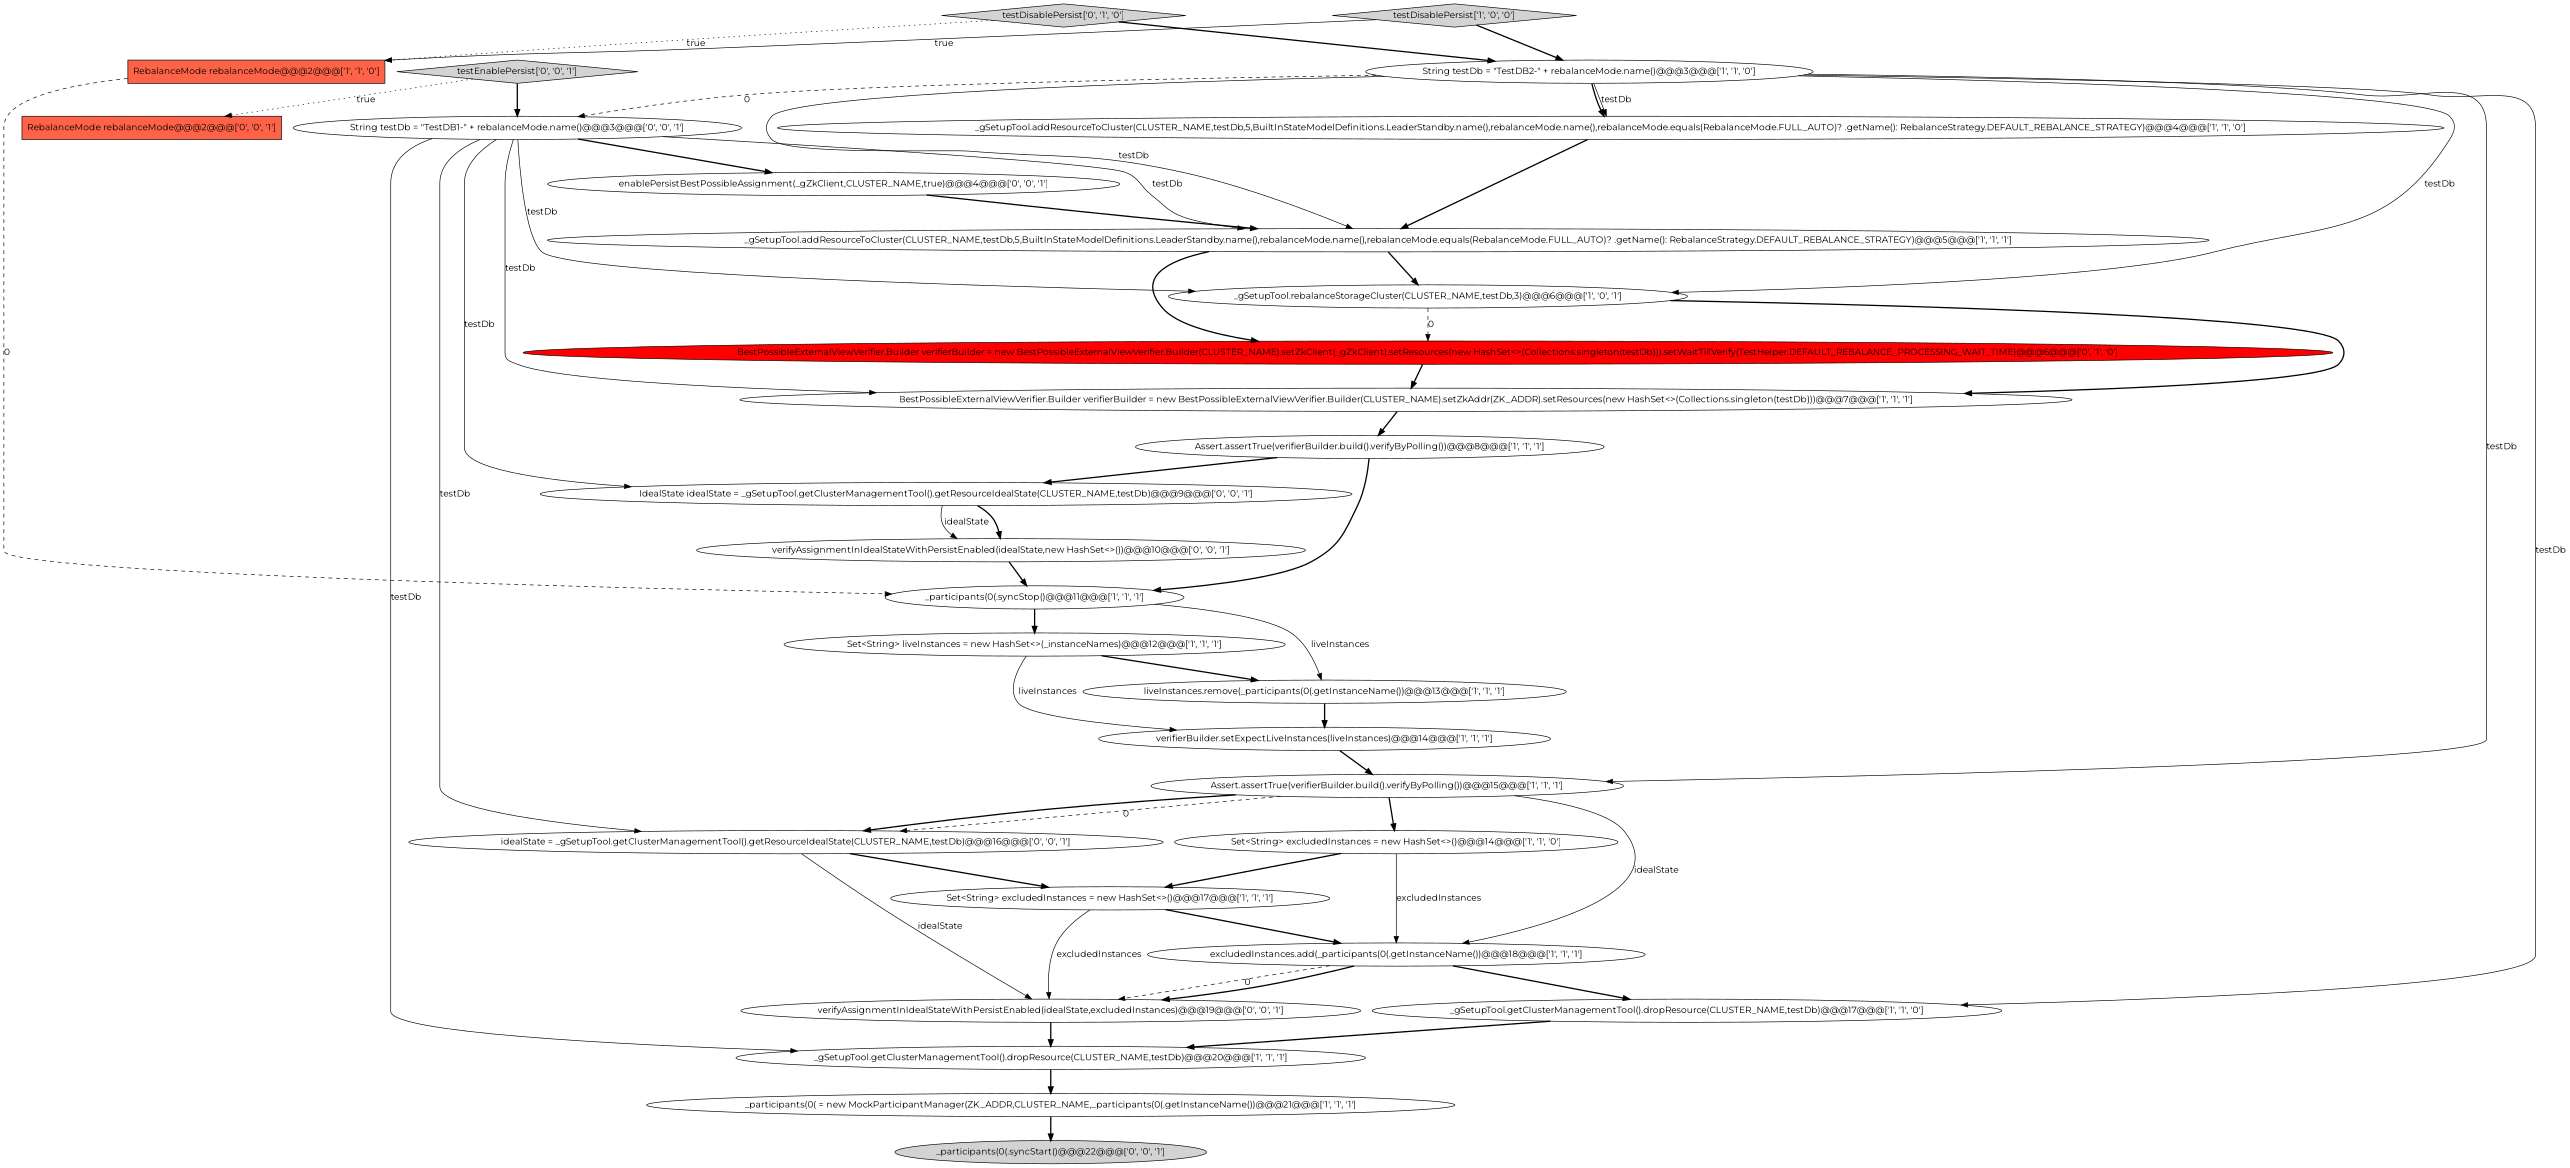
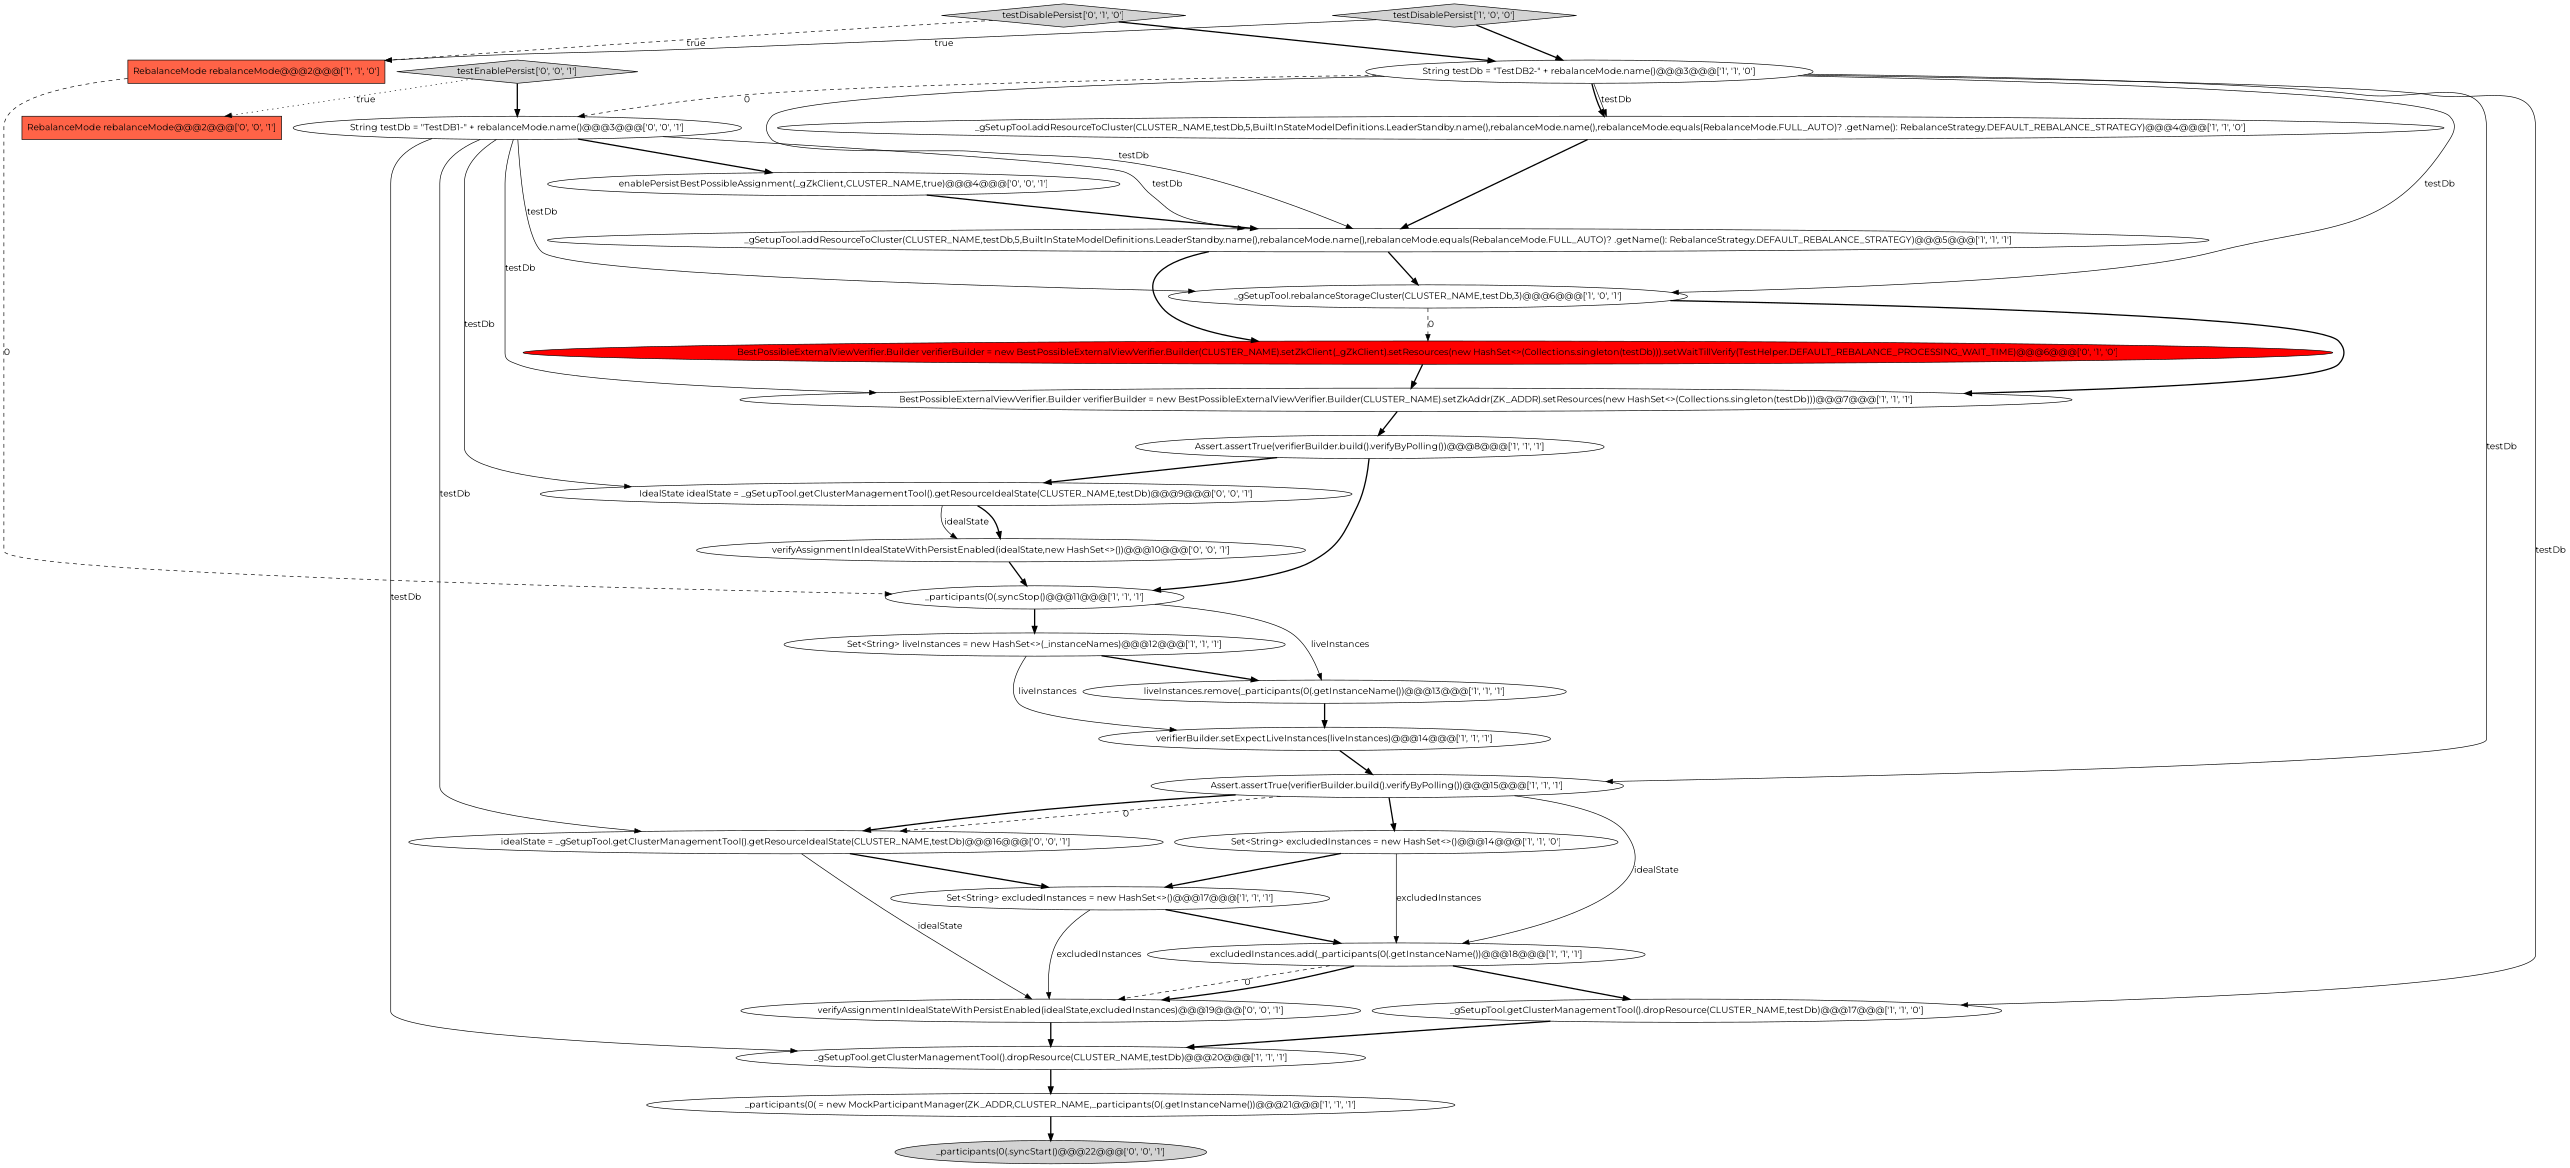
(692, 39) -> (692, 39)
